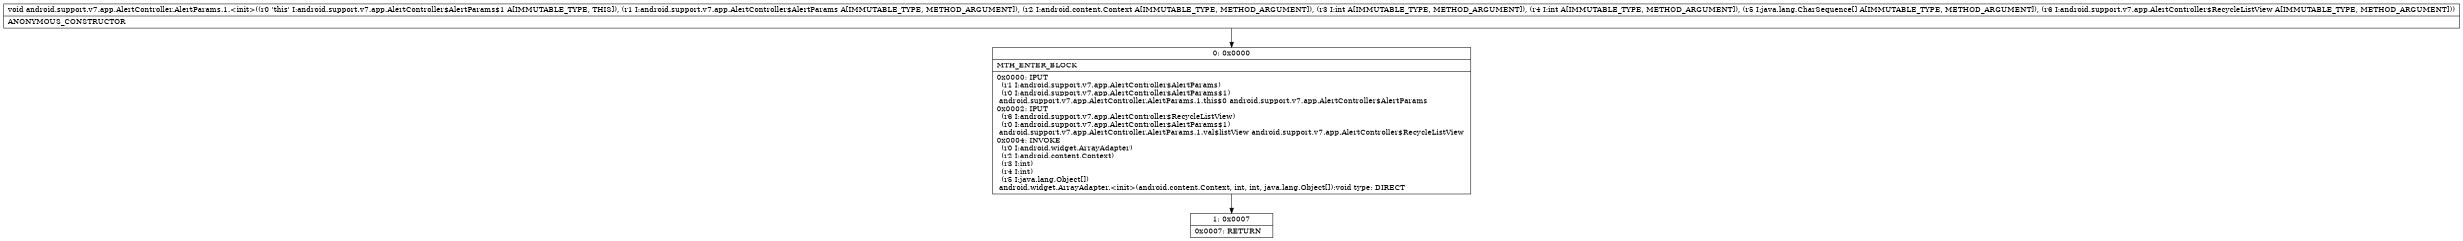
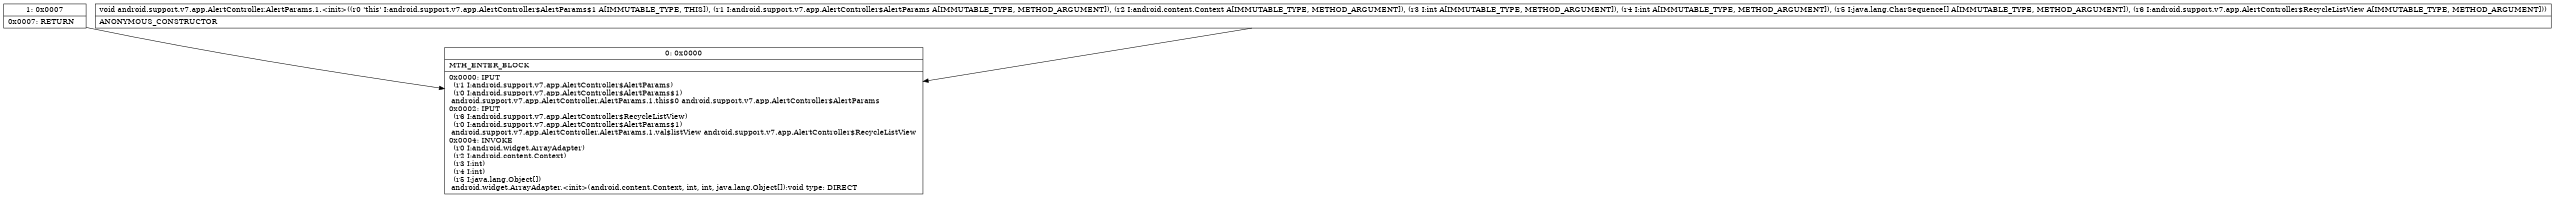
(1232, 201) -> (262, 60)
